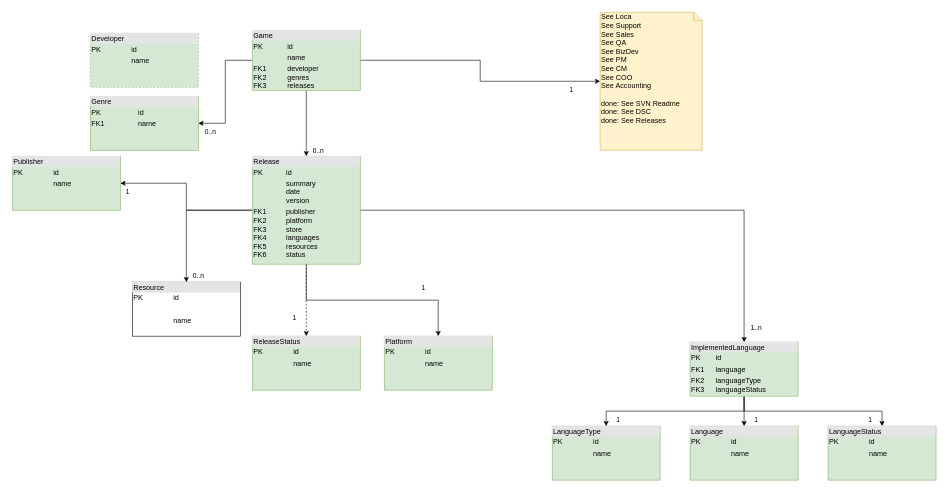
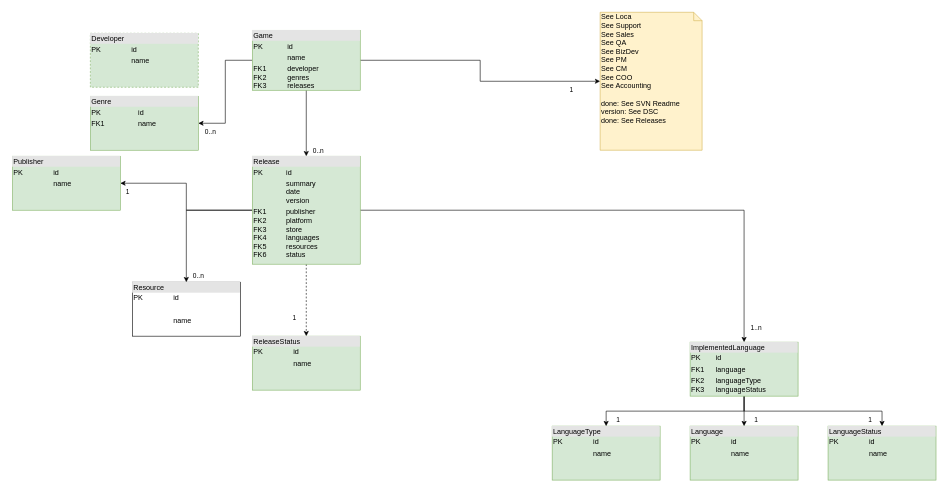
(638, 65) -> (638, 65)
(438, 330) -> none
(438, 363) -> none
